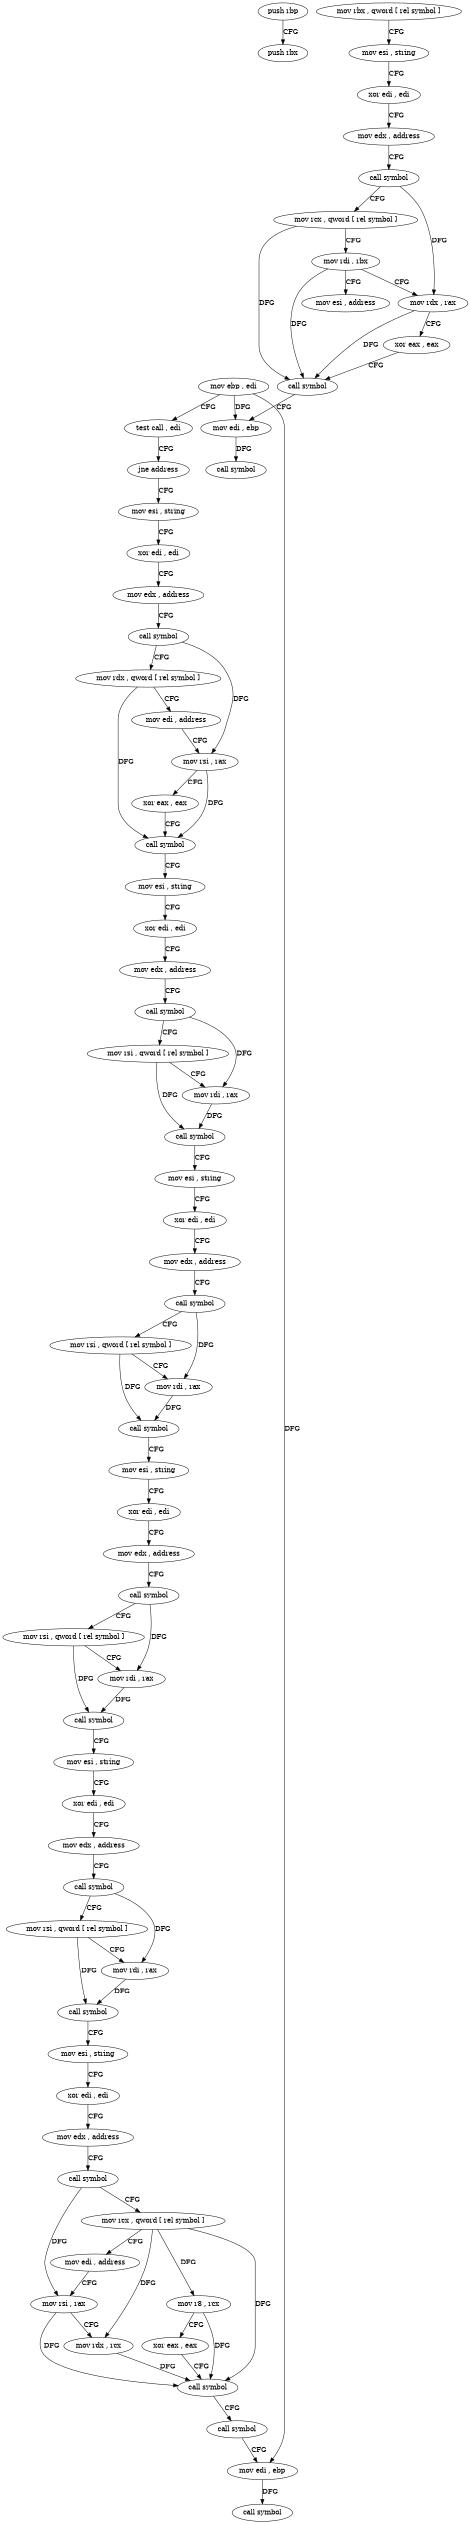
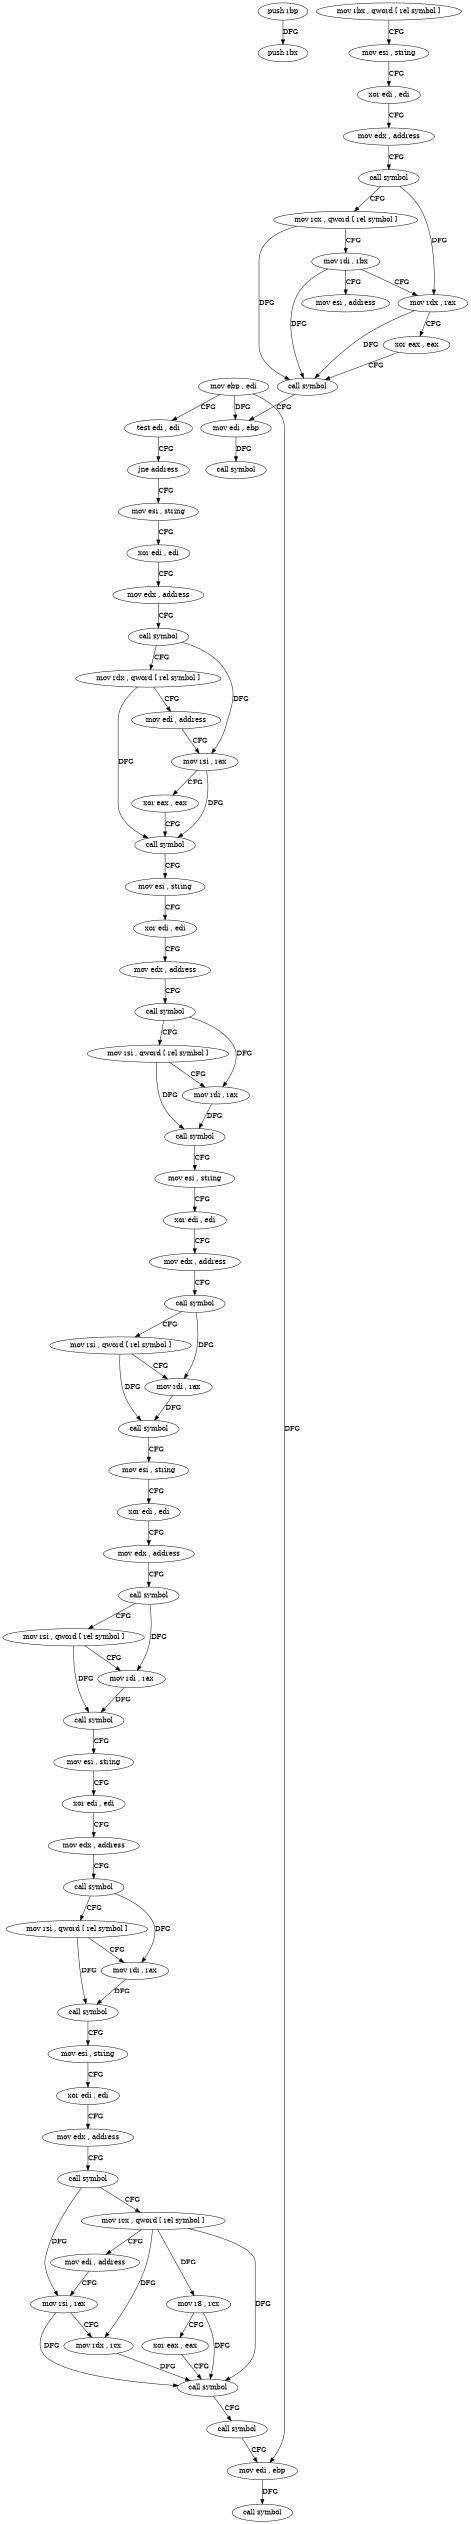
(291, 32) -> (291, 32)
(158, 428) -> (158, 428)
